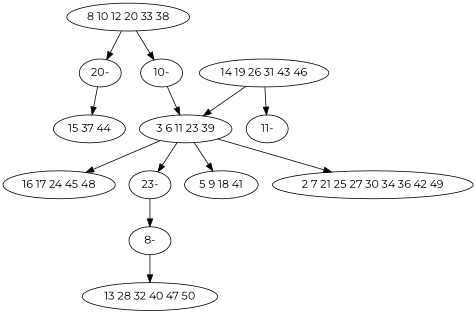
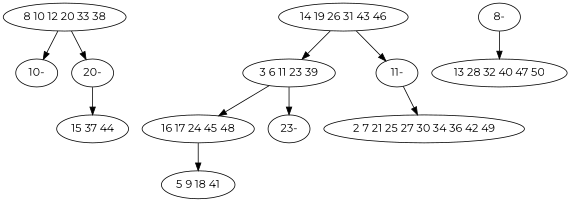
(172, 97) -> none
(201, 154) -> (198, 153)
(271, 154) -> (409, 97)
(150, 209) -> none
